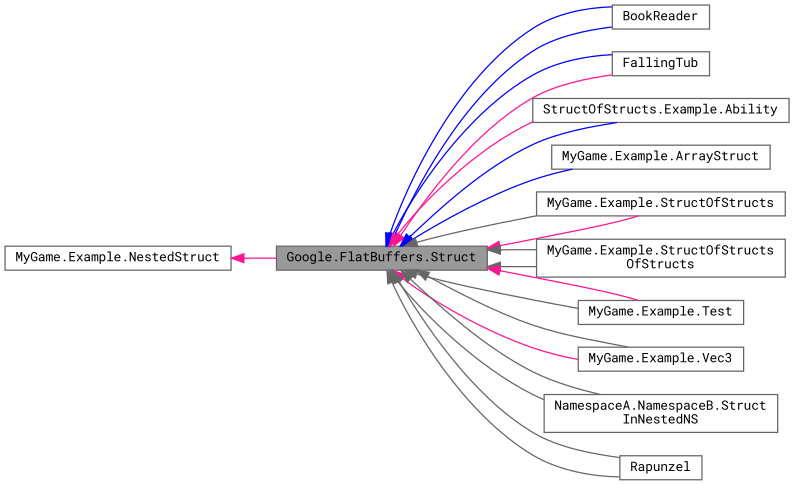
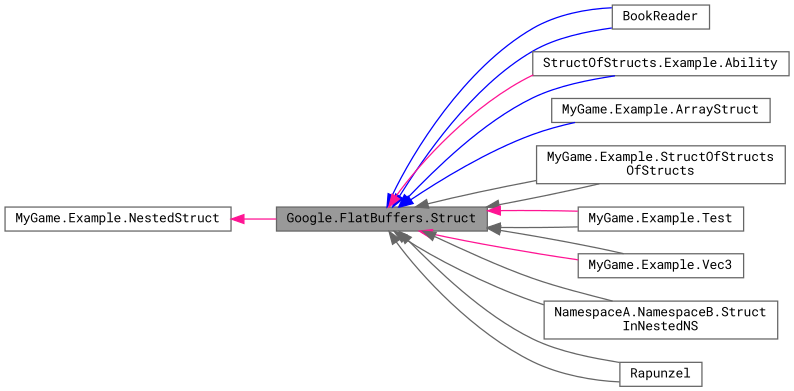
(661, 64) -> none
(661, 204) -> none
